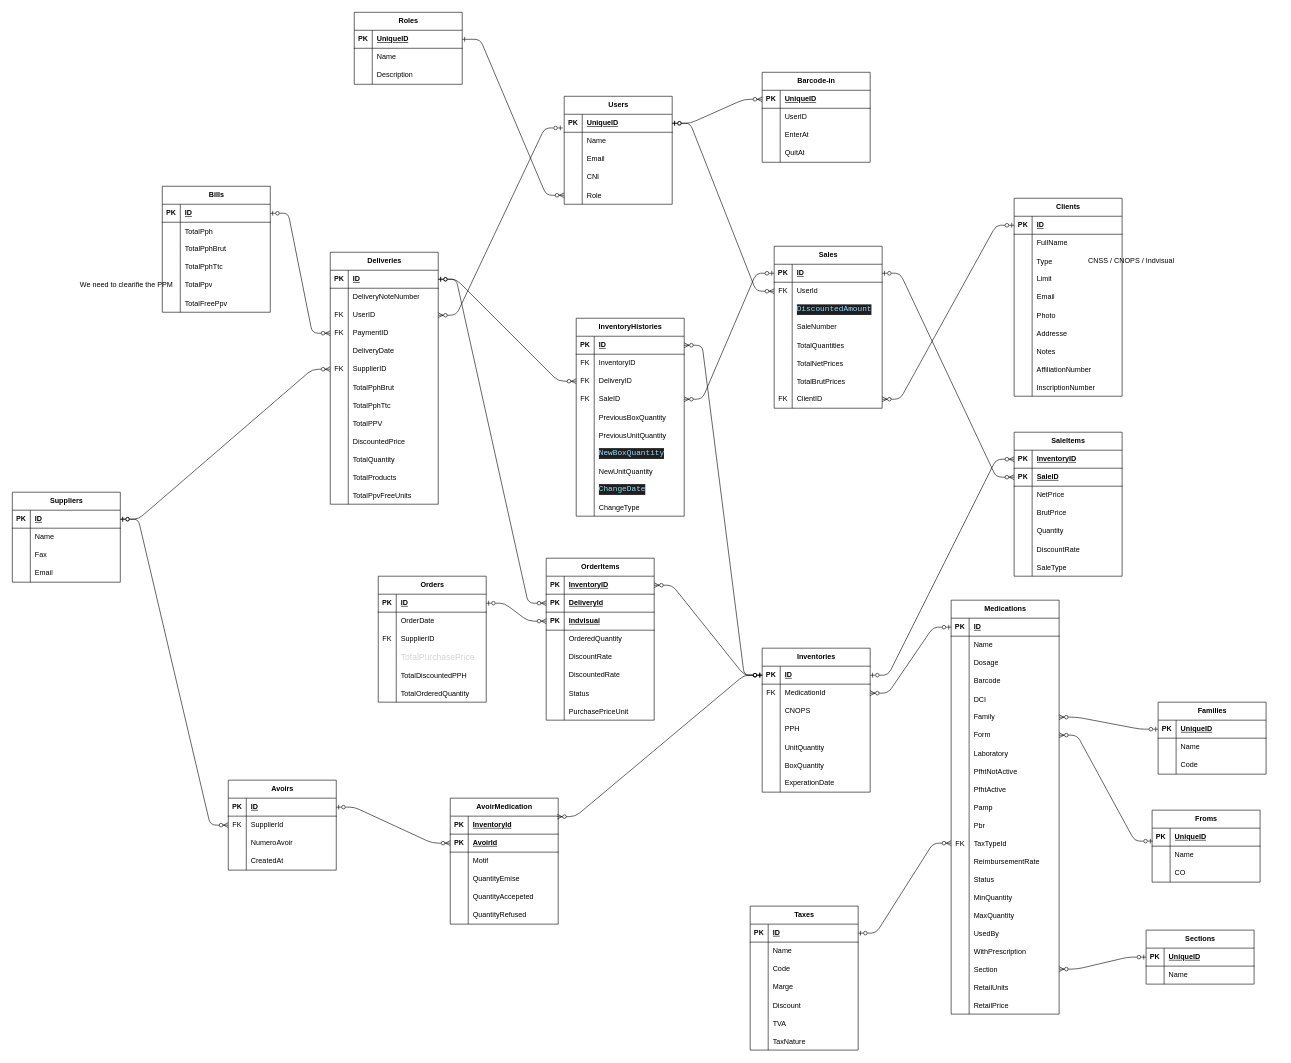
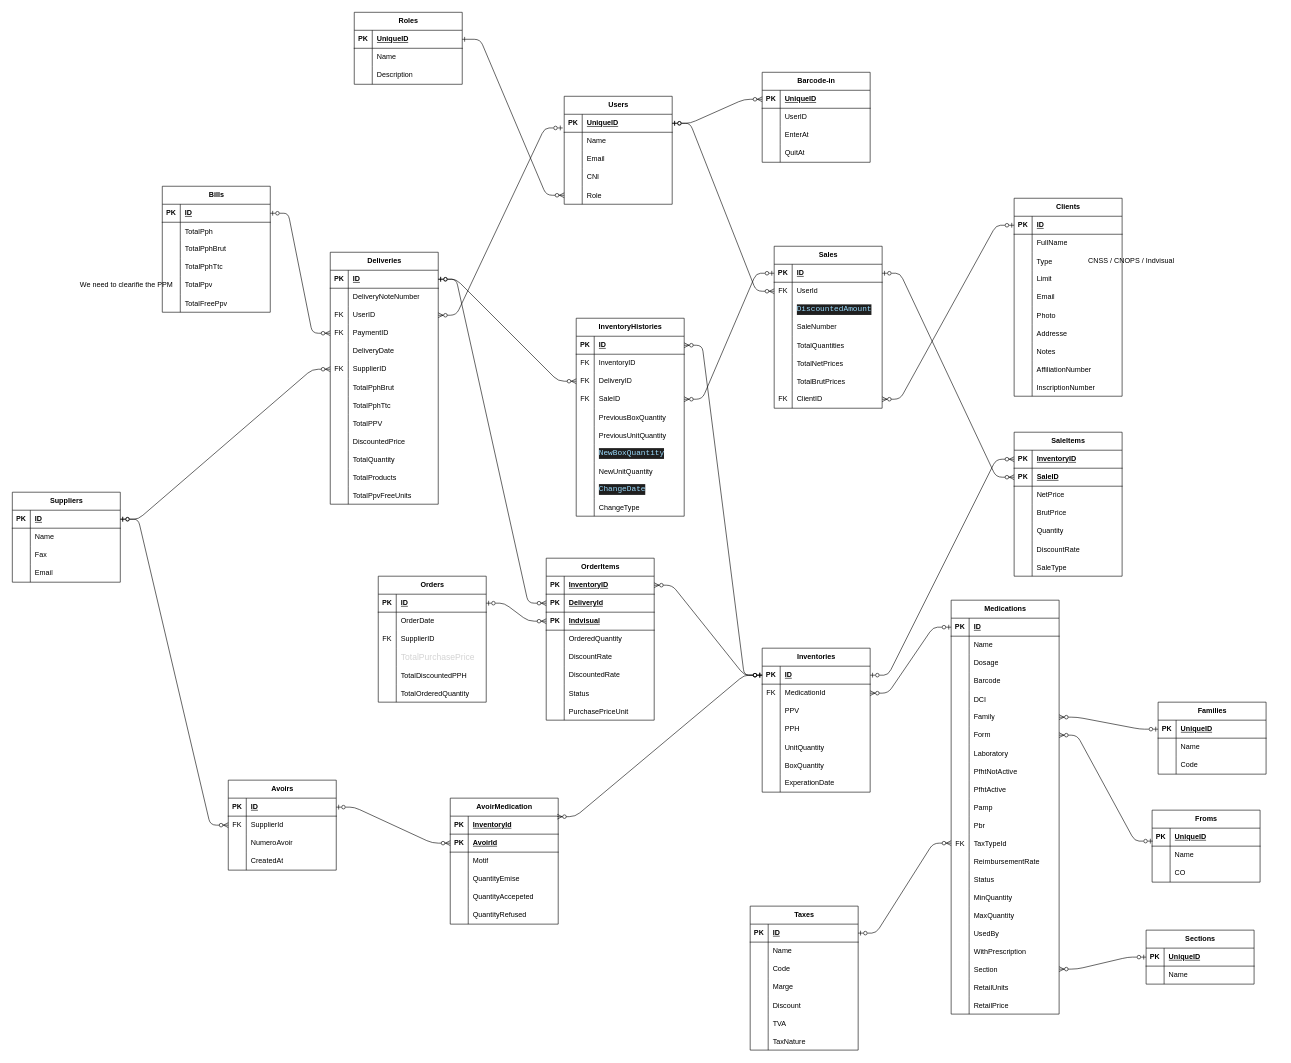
(795, 711) -> (791, 711)
